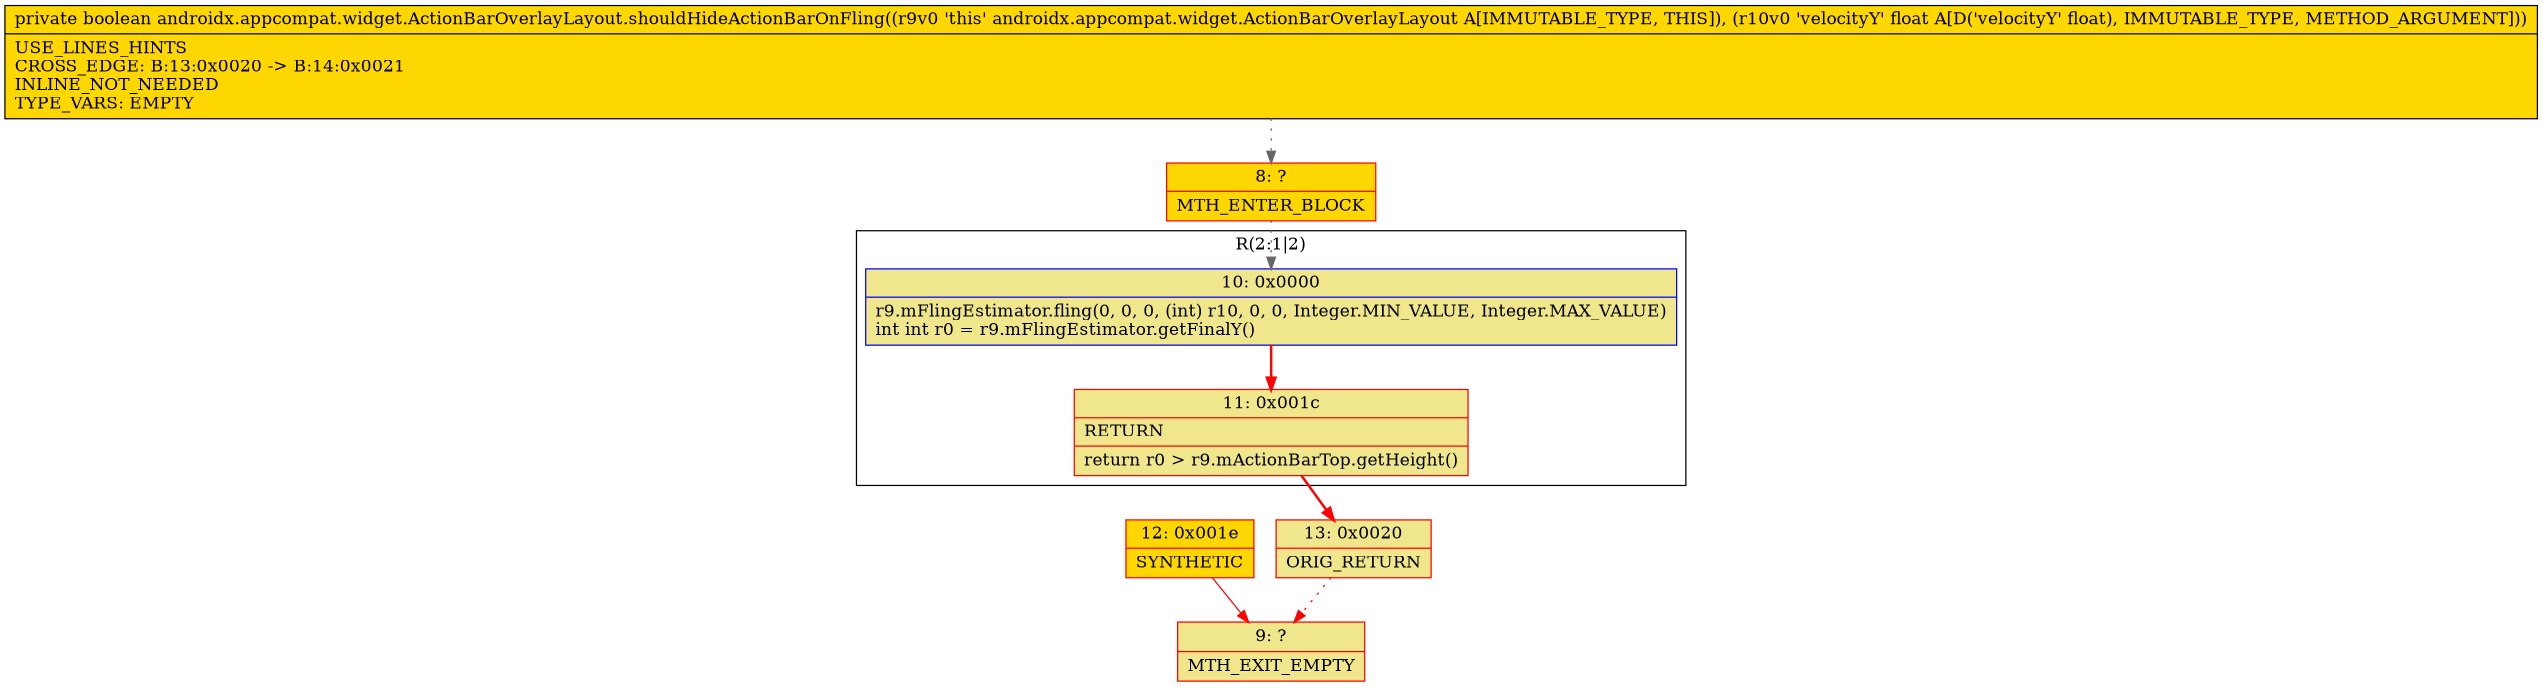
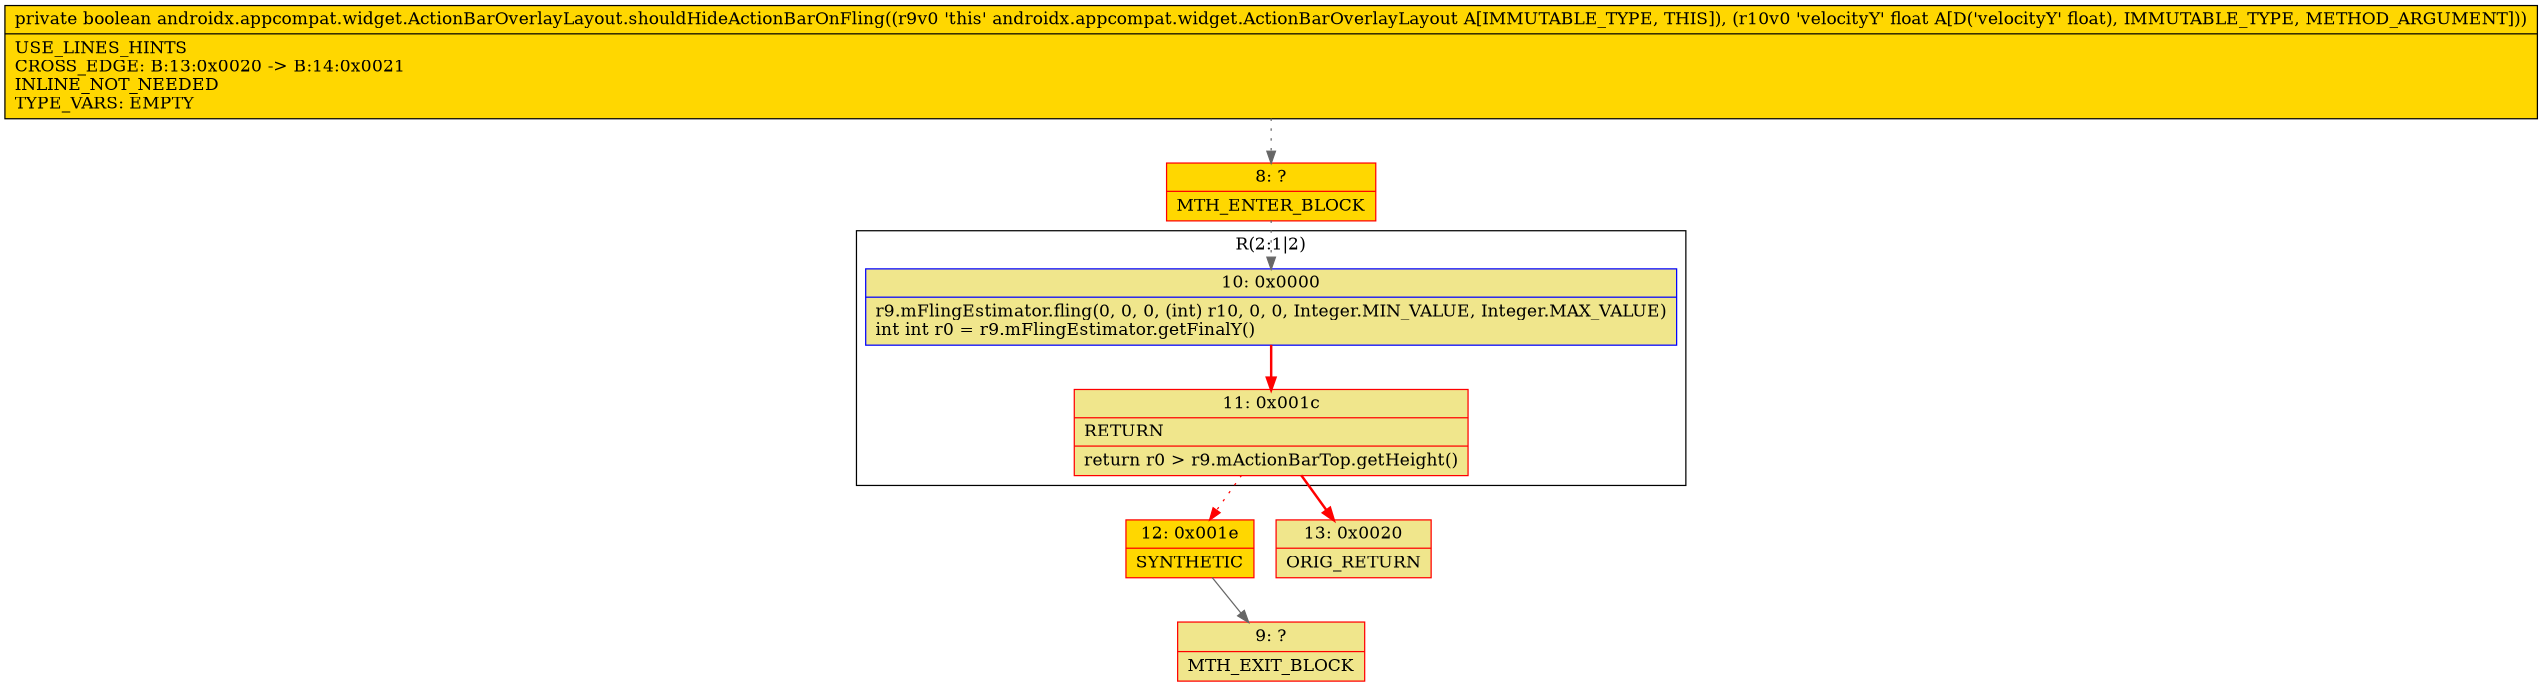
none -> (1229, 493)
(1227, 595) -> (1227, 595)
(1316, 595) -> none
(1271, 666) -> (1271, 666)
